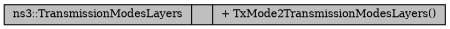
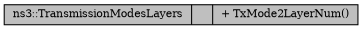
(329, 14) -> (285, 14)
